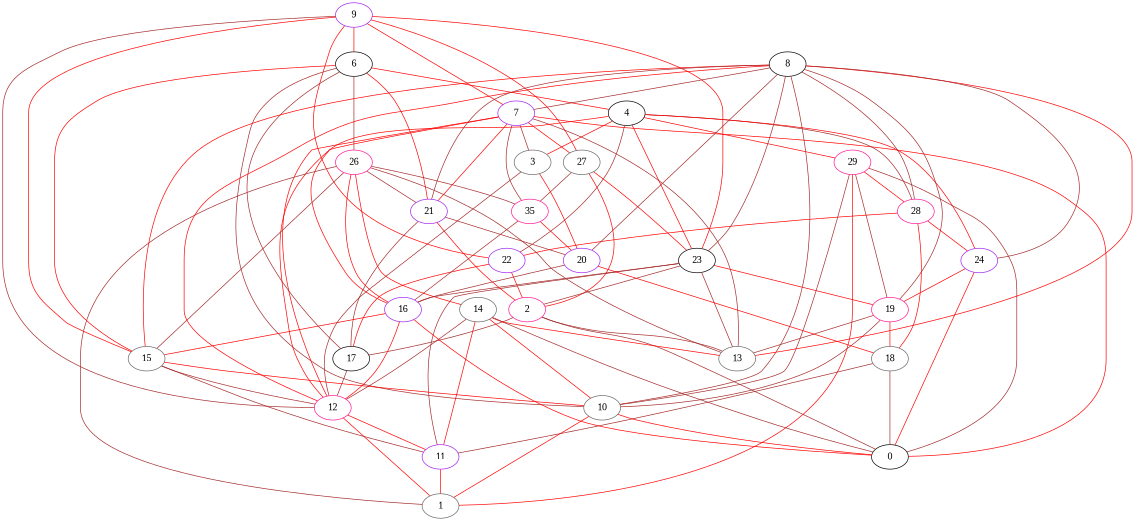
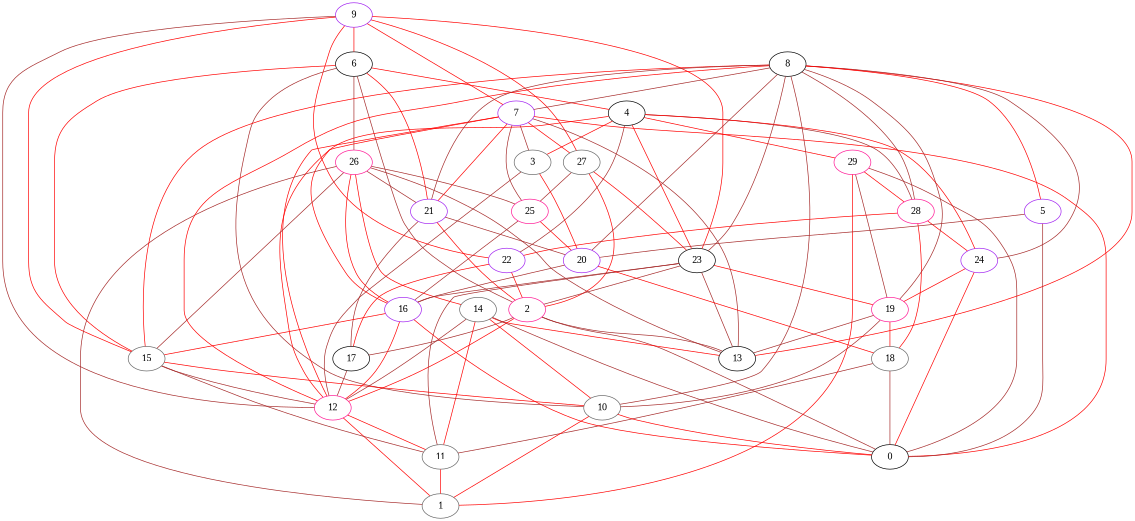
(249, 205) -> (400, 215)
(530, 211) -> (530, 211)
none -> (1043, 211)
(794, 354) -> none
(737, 359) -> (737, 359)
none -> (434, 365)
(441, 457) -> (441, 457)
